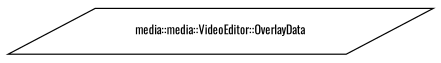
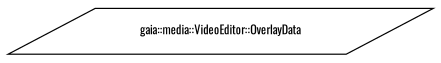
(221, 31) -> (221, 31)
